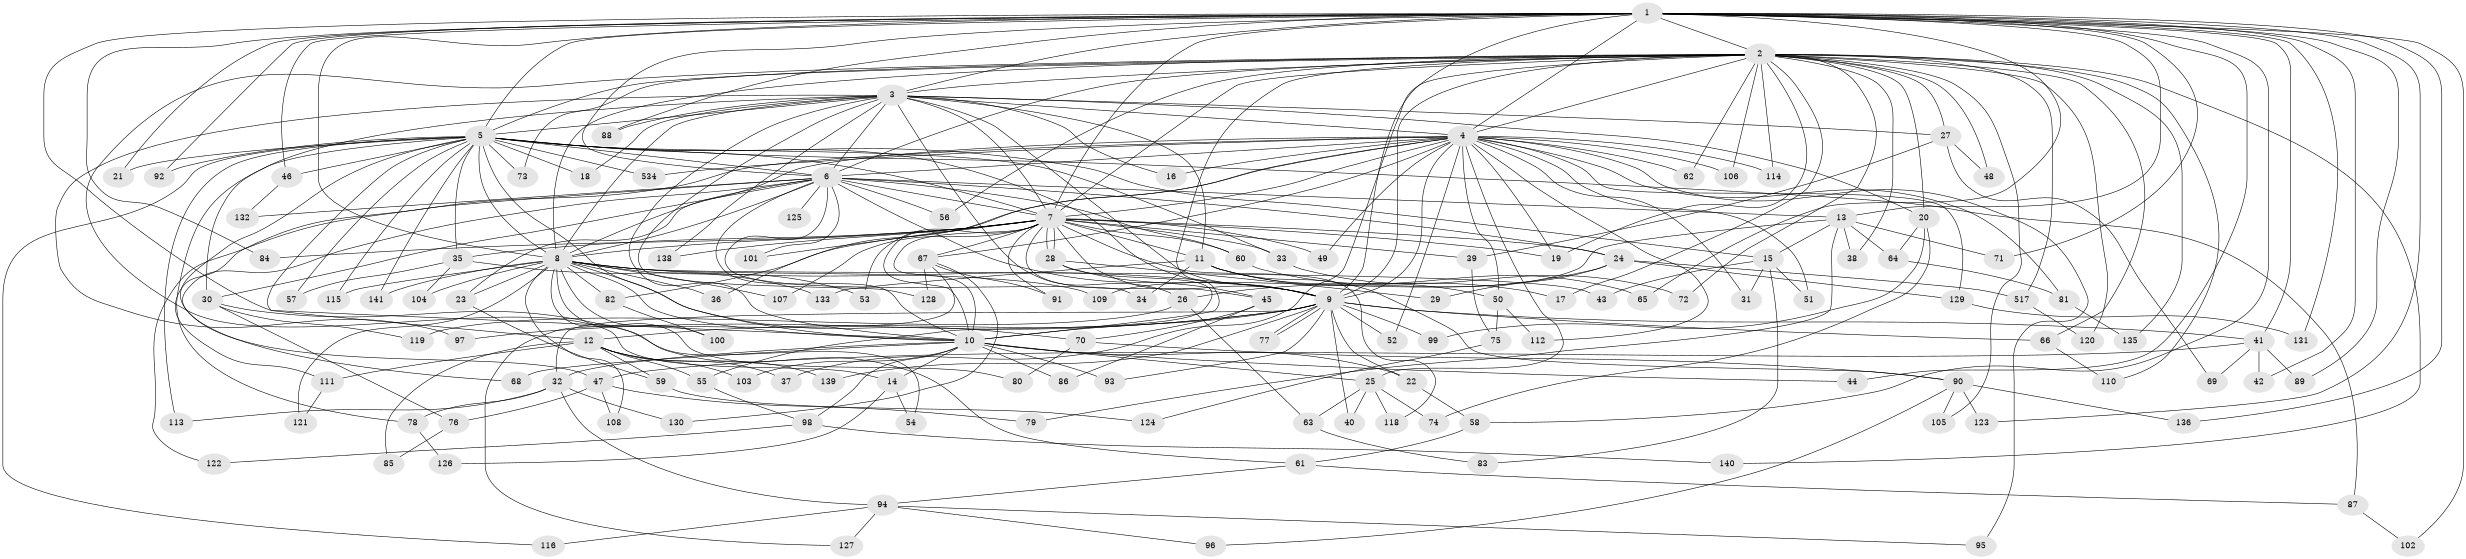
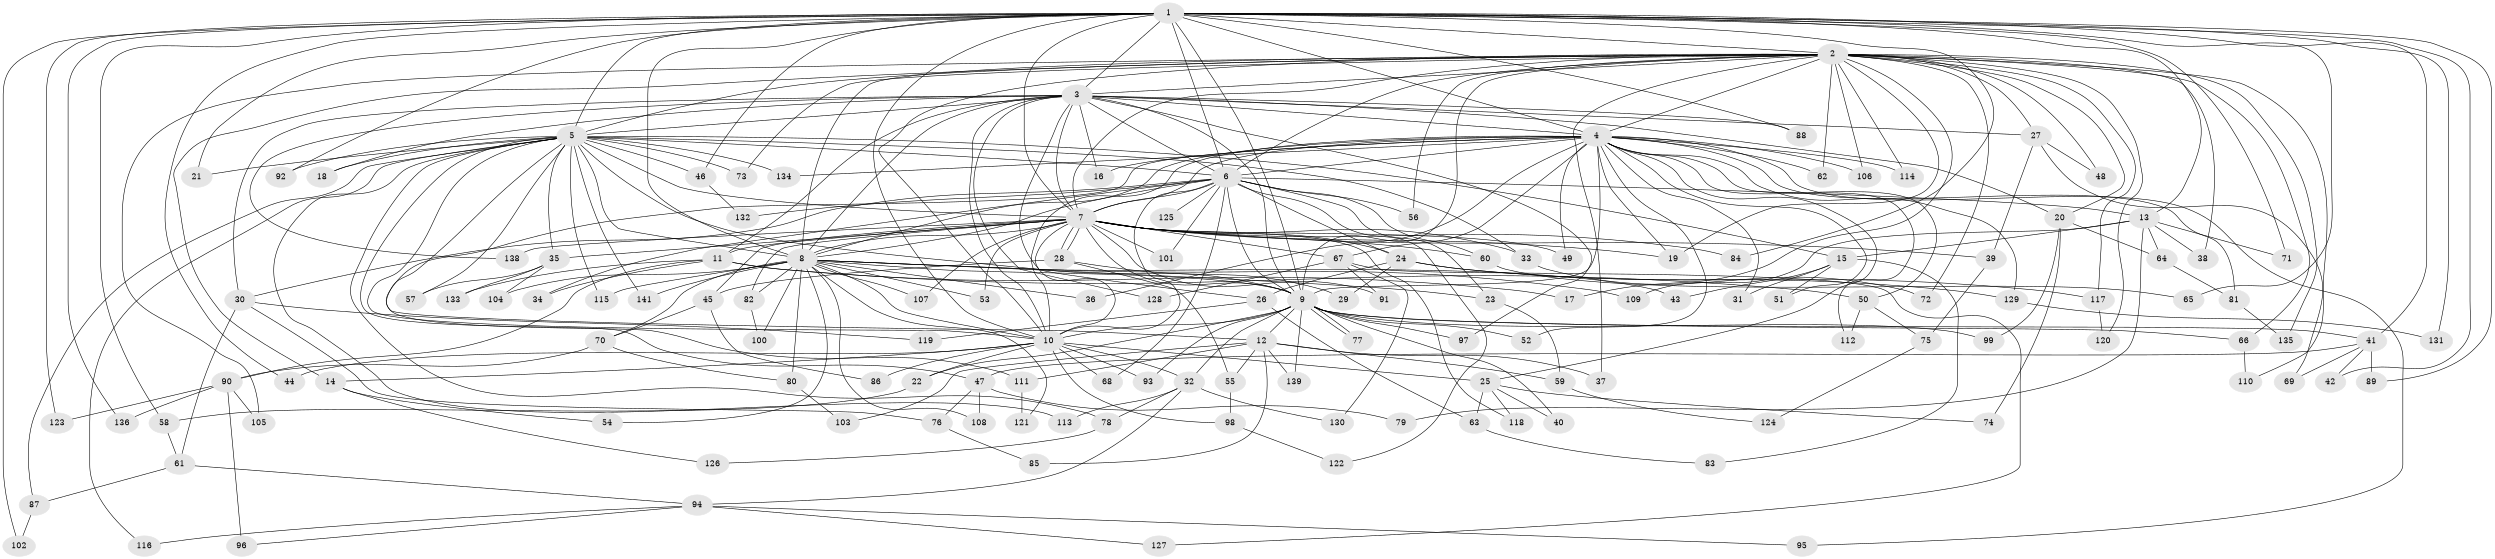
(649, 177) -> (784, 177)
(2022, 300) -> (2098, 300)
(857, 361) -> (814, 400)
(1727, 464) -> none
